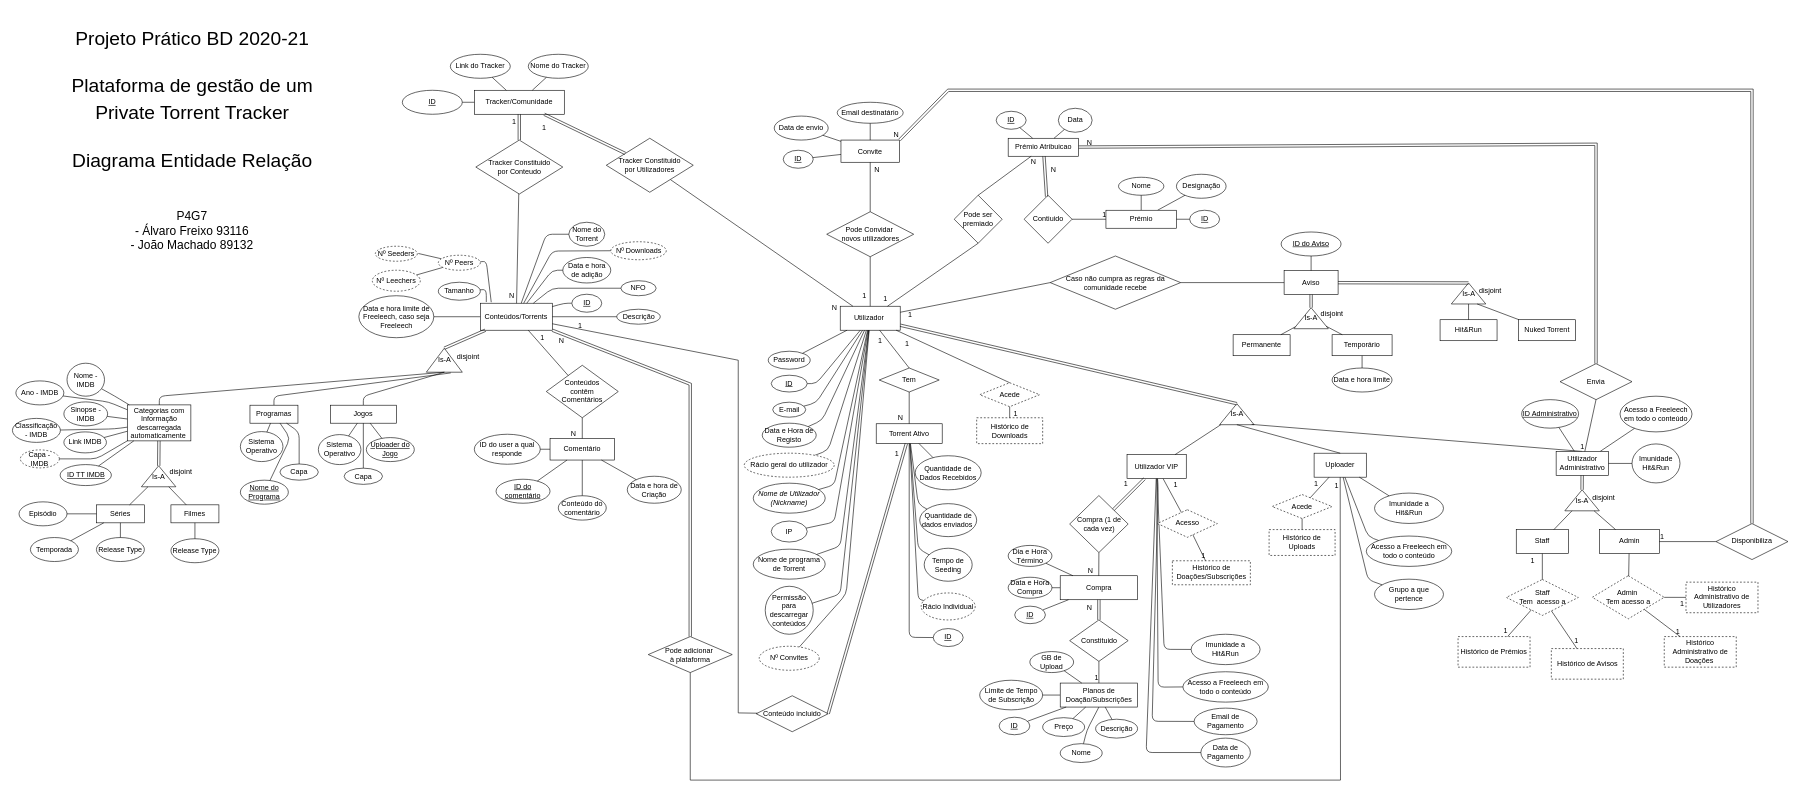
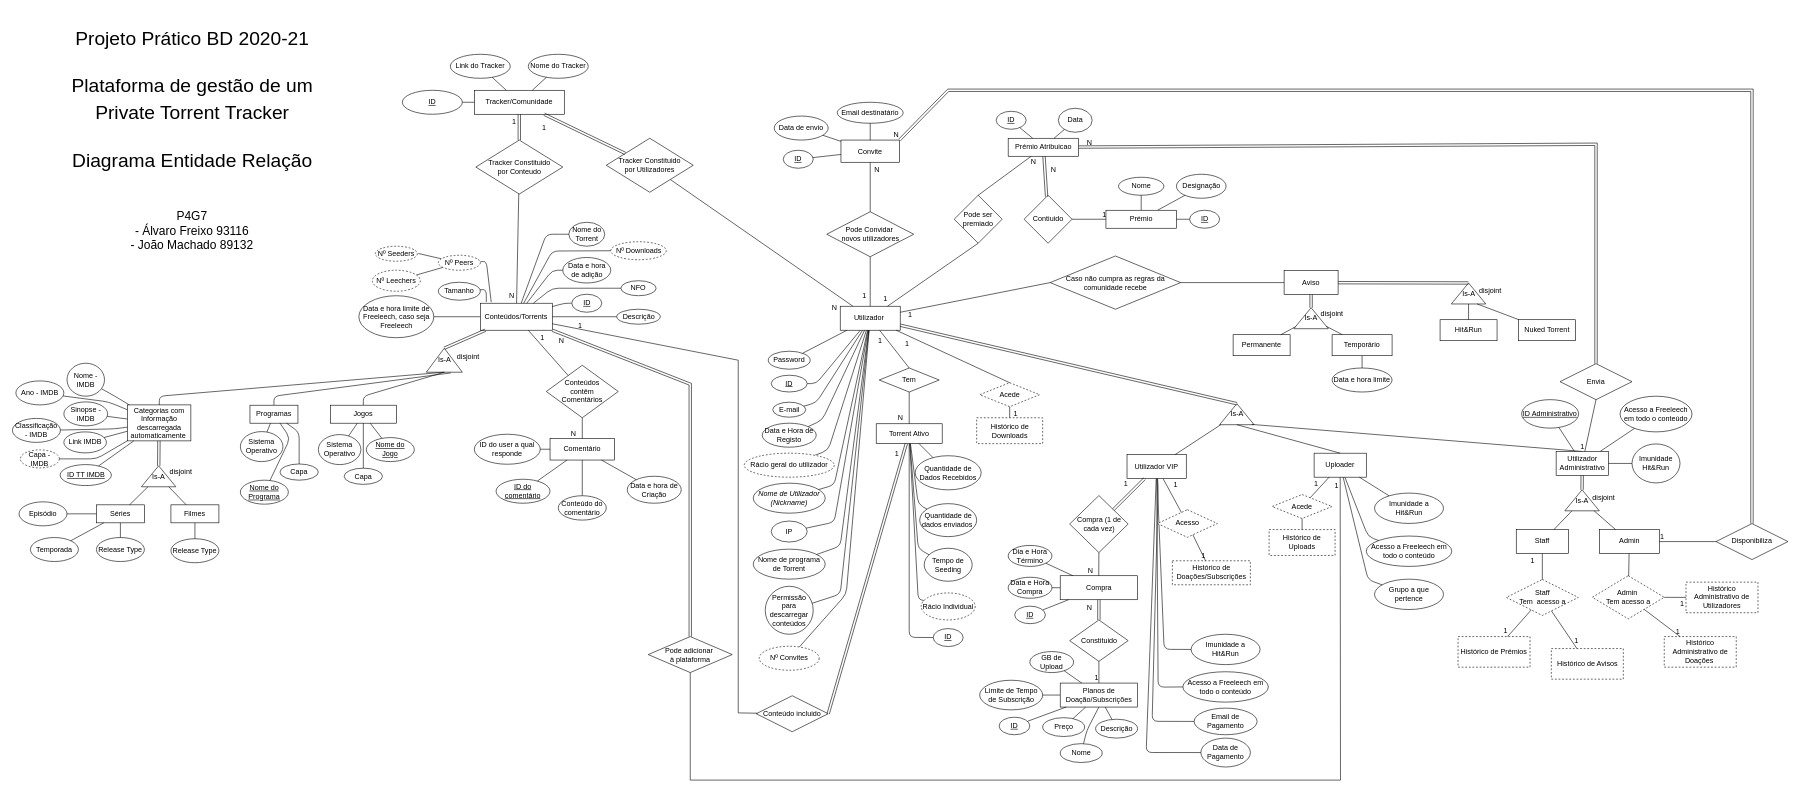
(1311, 244) -> none
(1311, 263) -> none
(390, 450) -> (390, 450)
